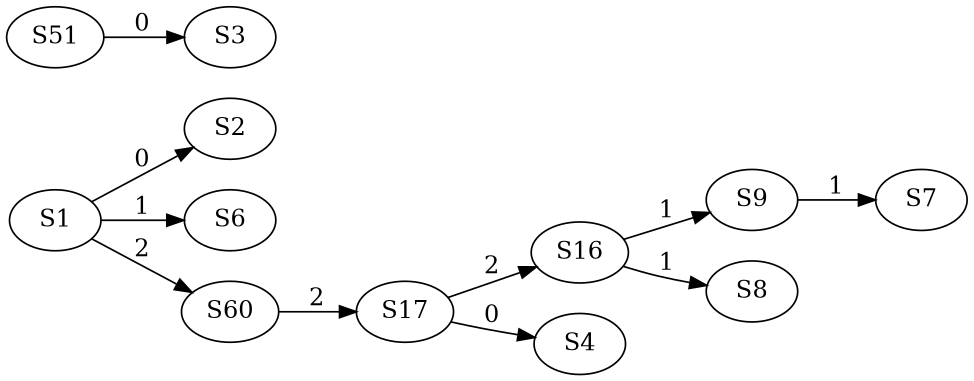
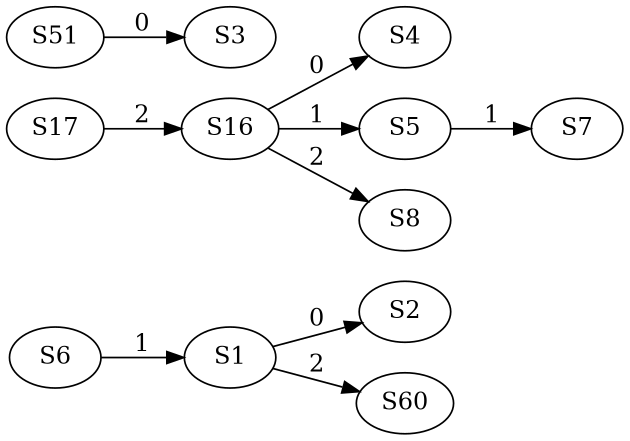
(752, 200) -> (405, 129)
(134, 220) -> (134, 358)
(667, 263) -> (318, 158)
(309, 312) -> none
(484, 329) -> (311, 87)
